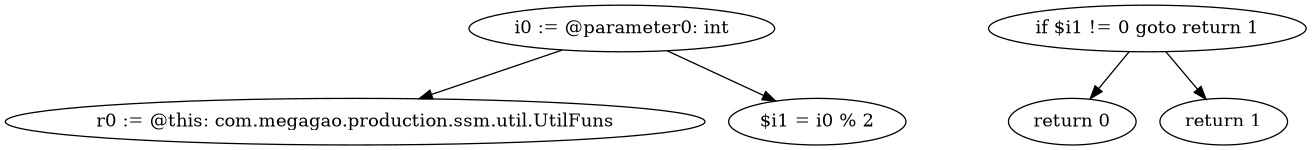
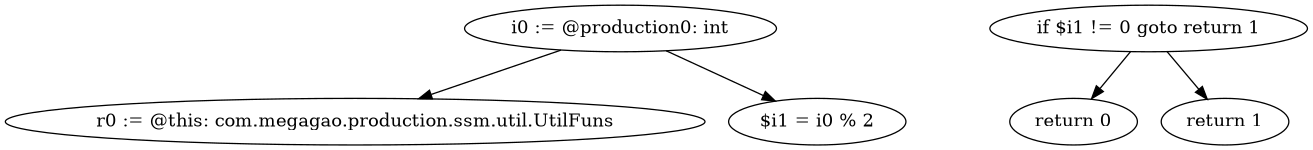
(622, 28) -> (621, 28)
